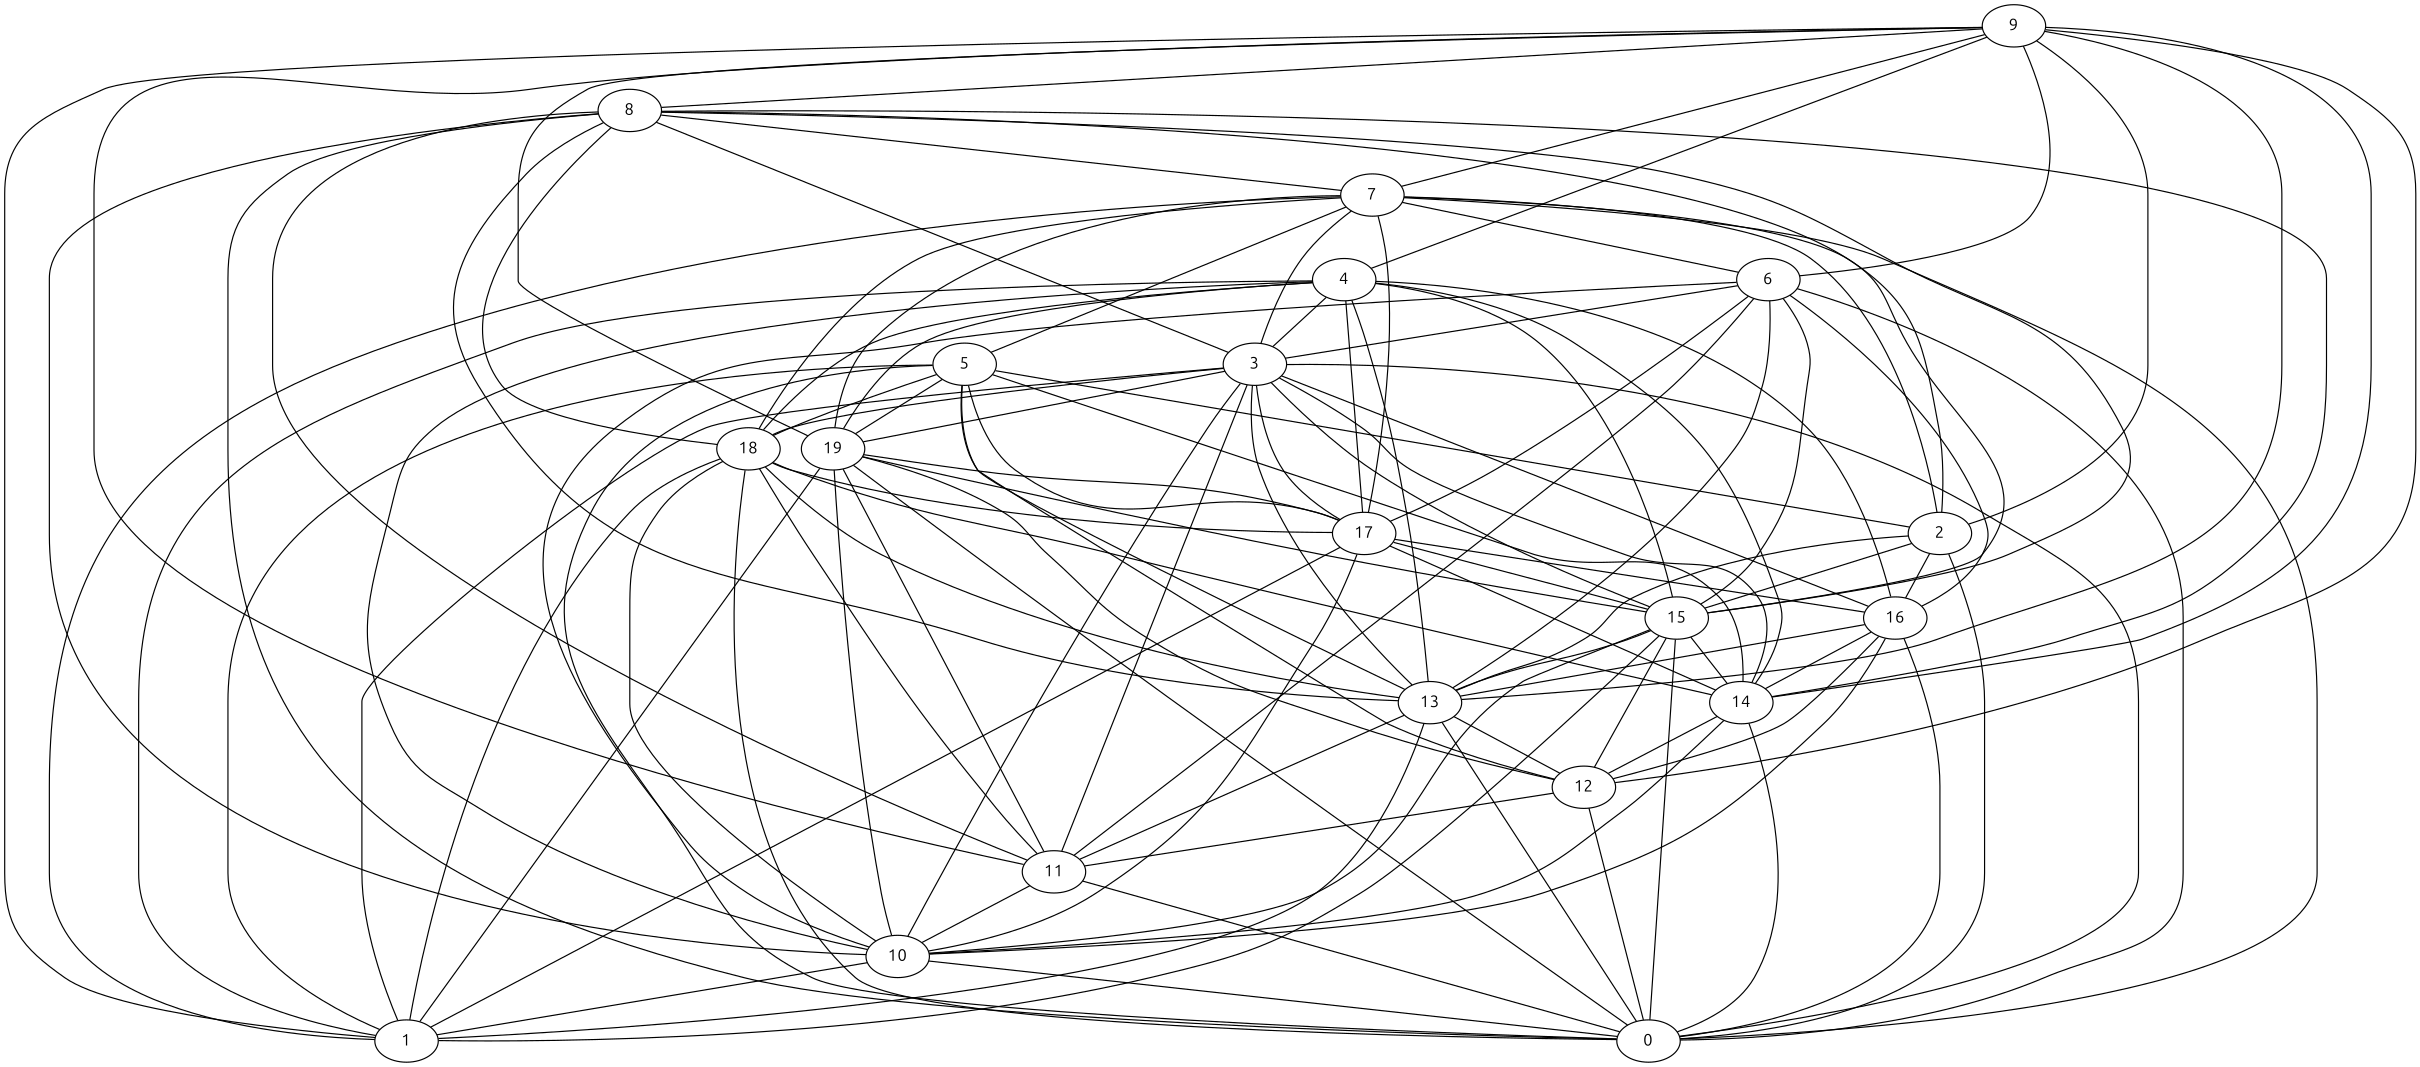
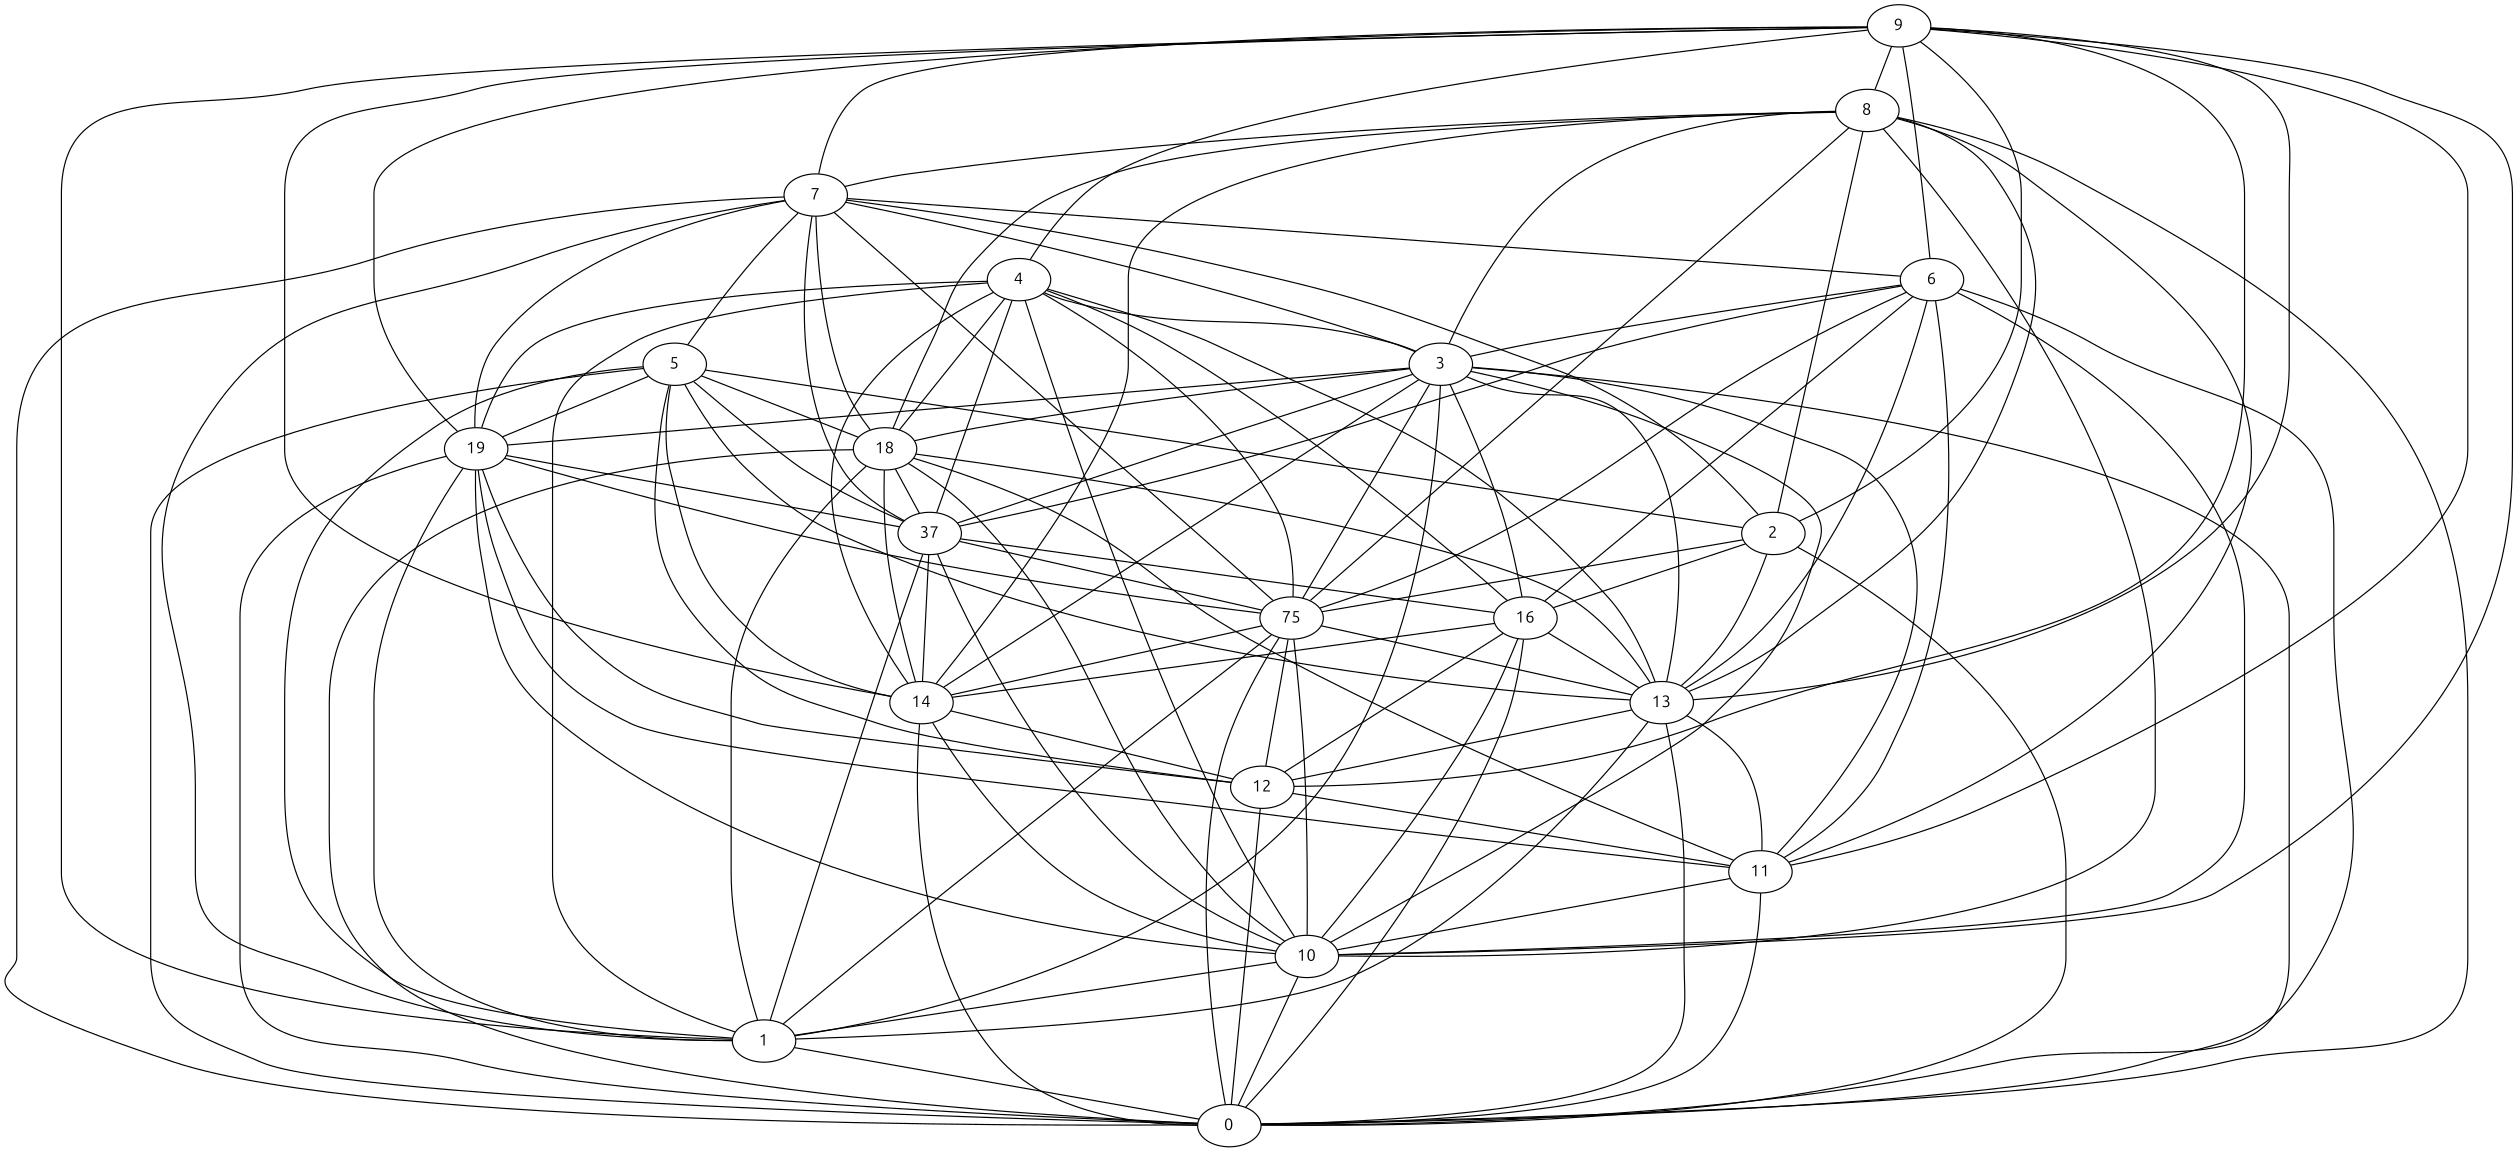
(1364, 533) -> (930, 533)
(1677, 618) -> (1292, 618)
none -> (2433, 707)
none -> (997, 1083)
